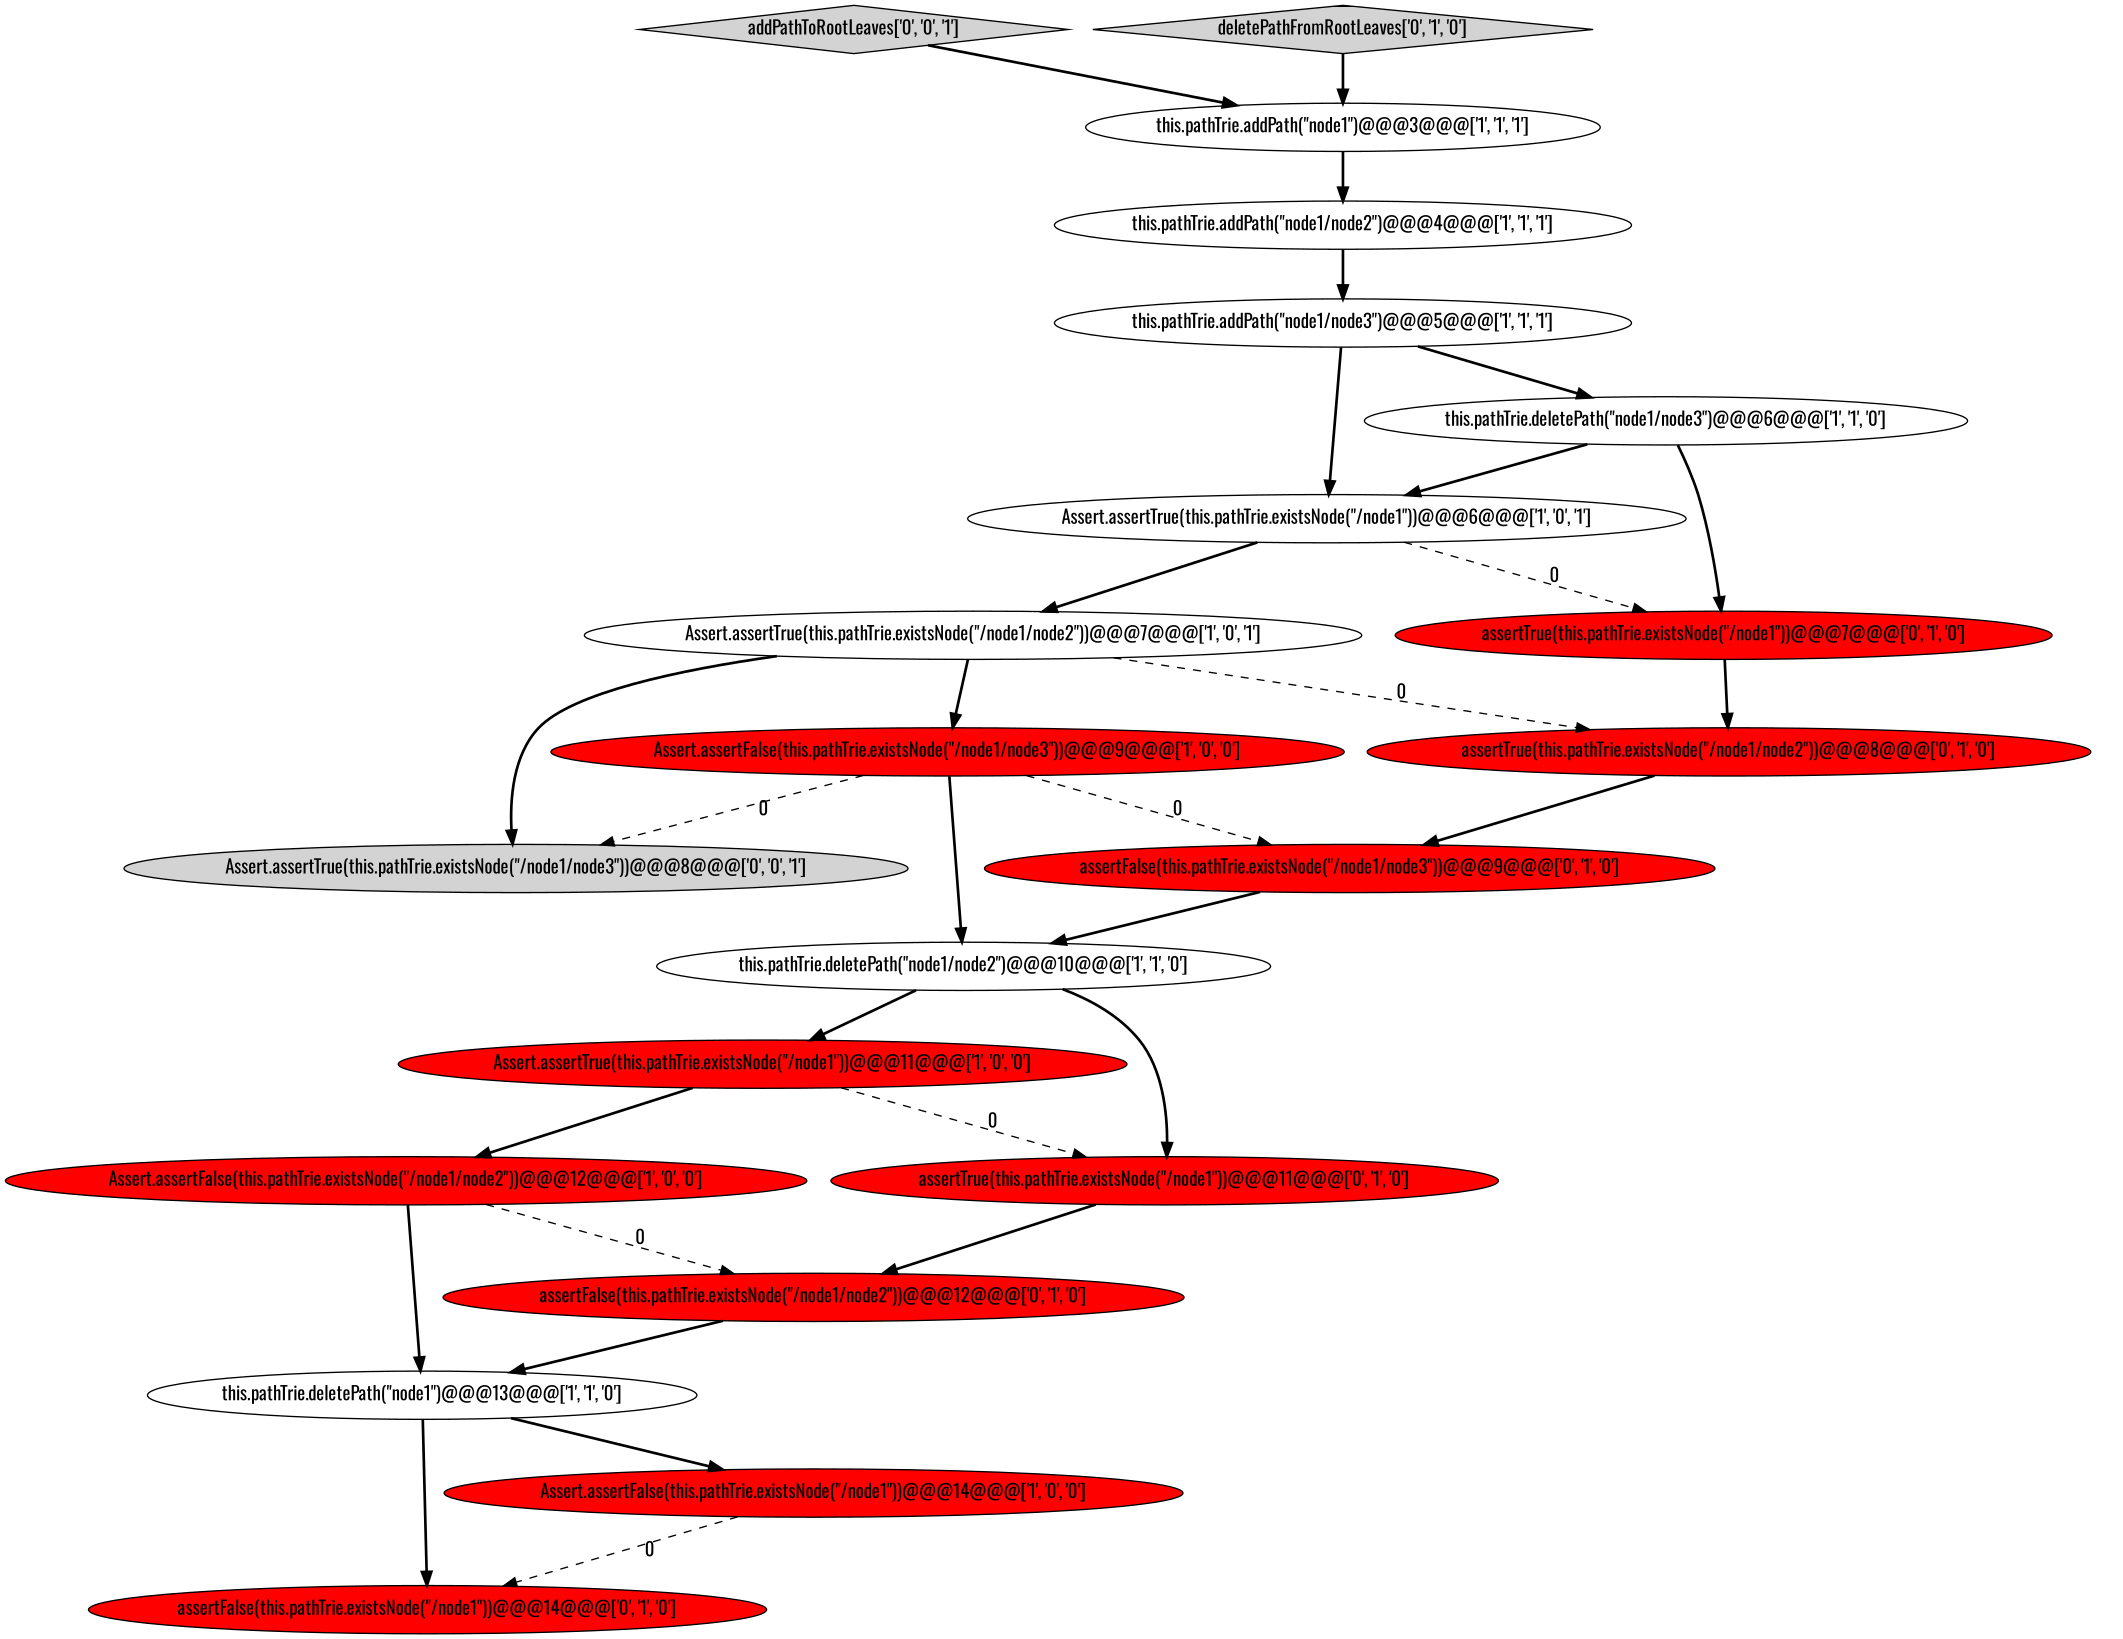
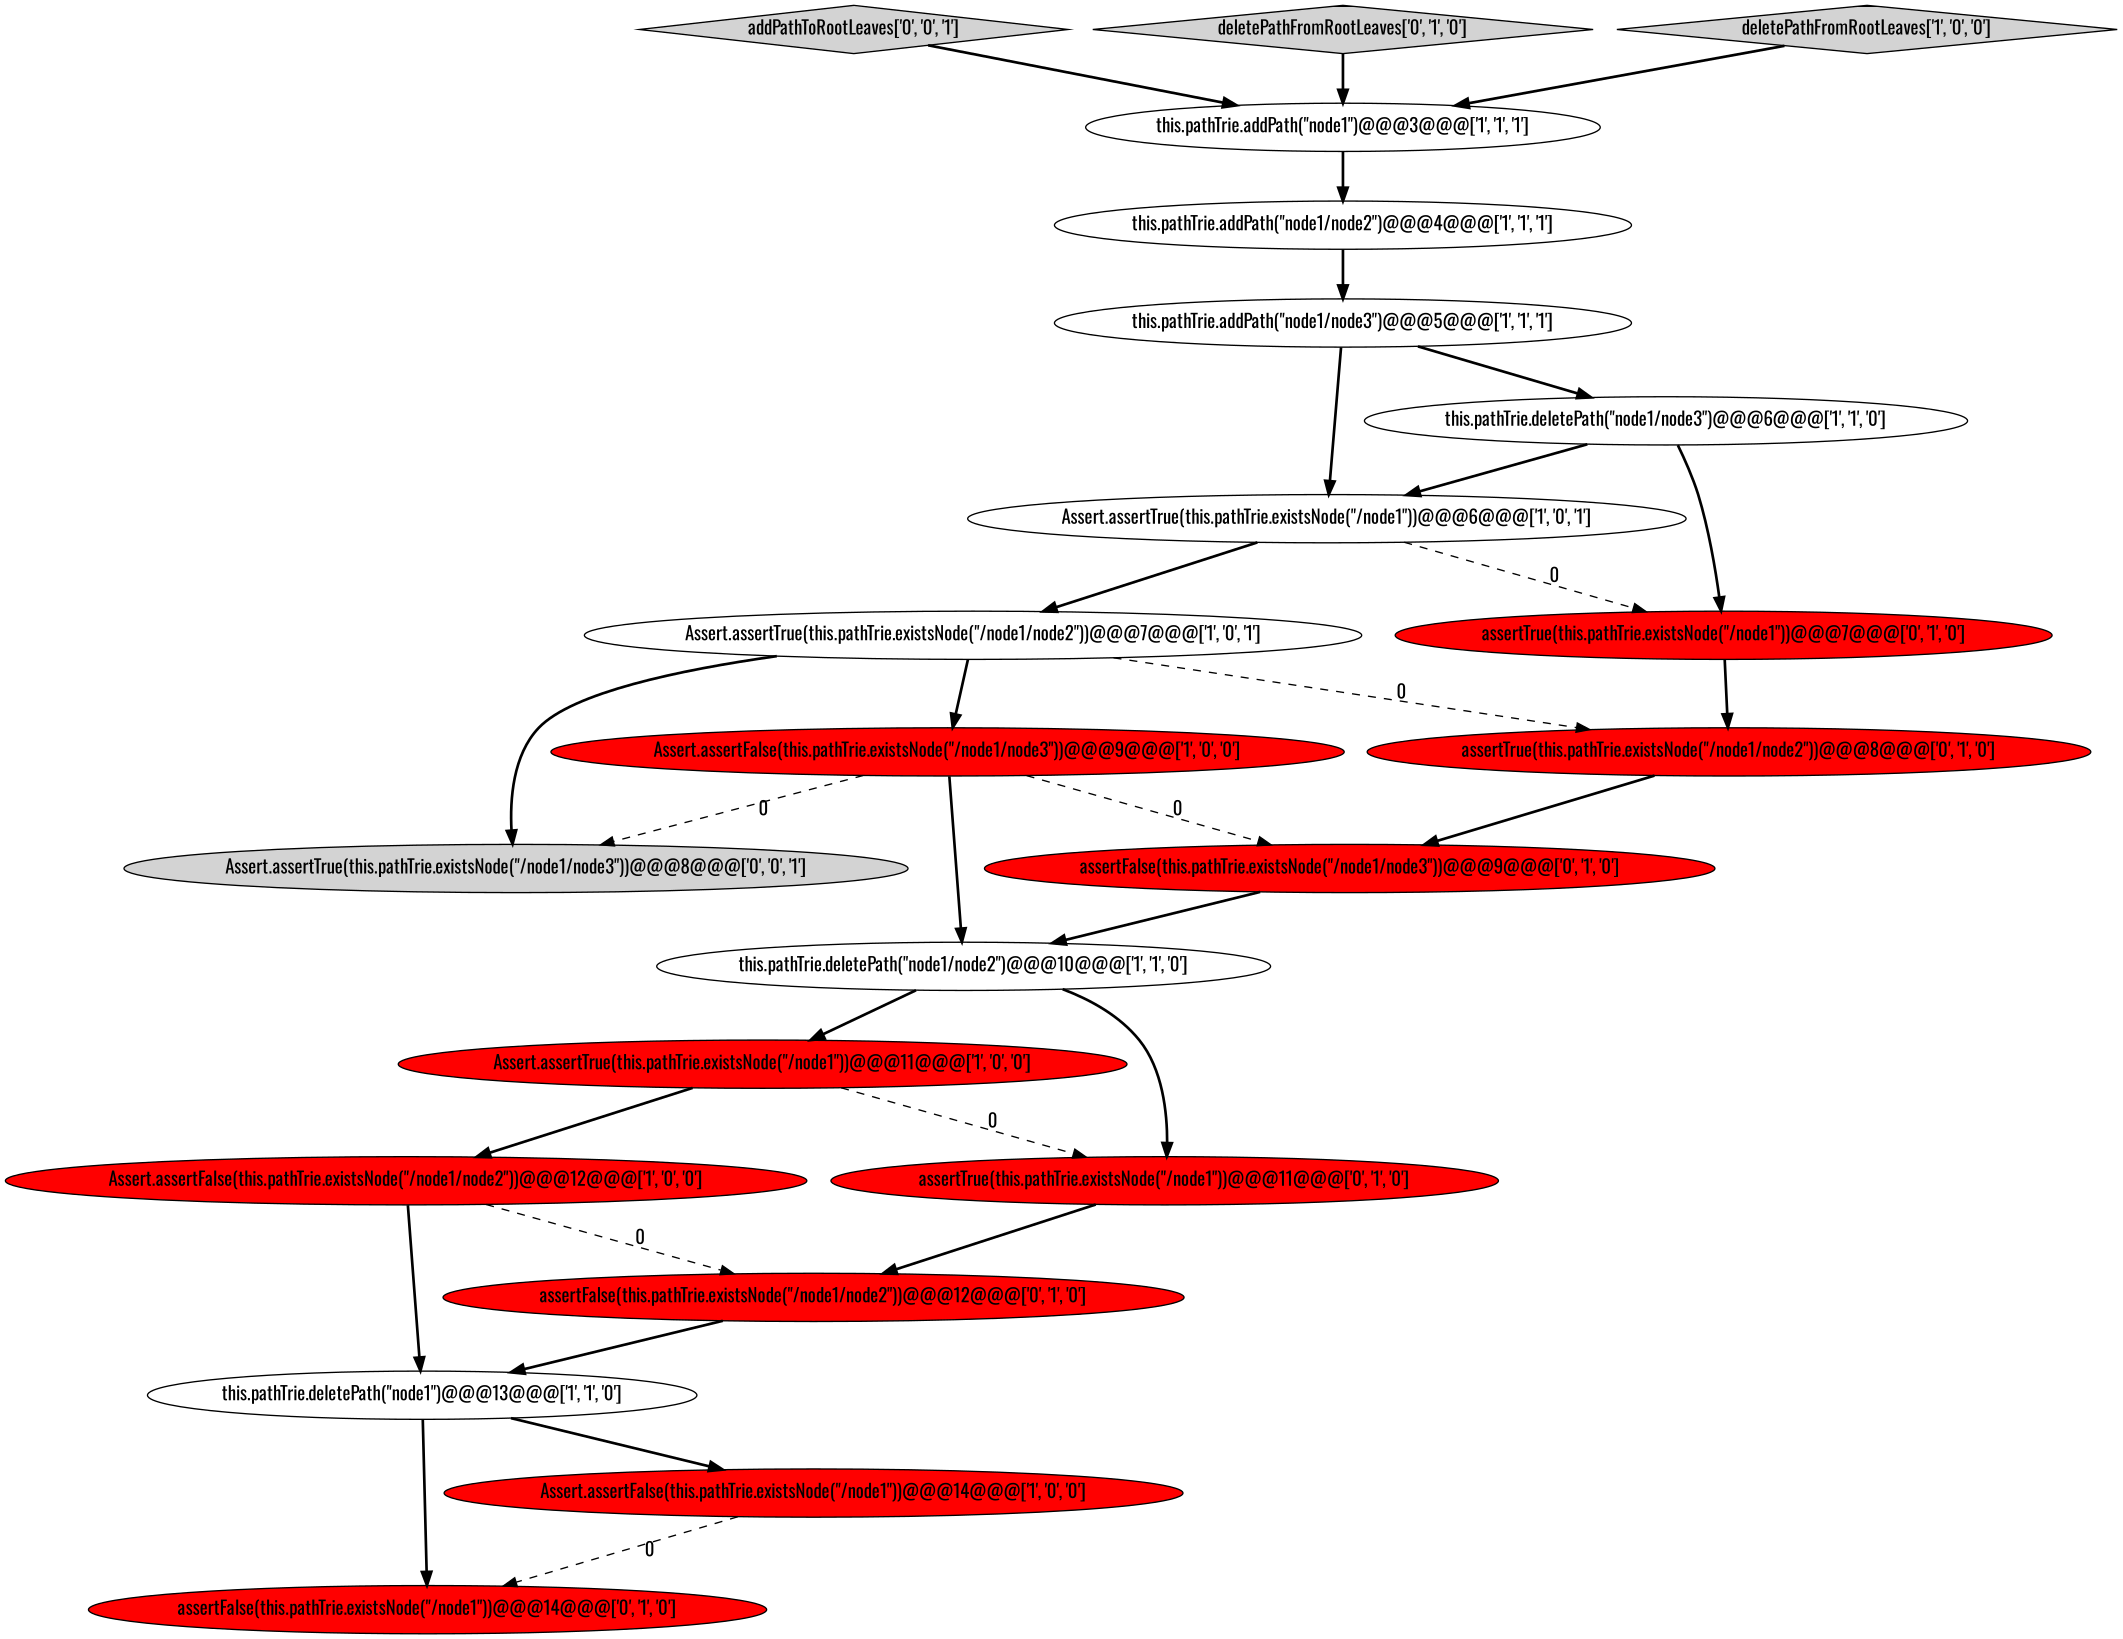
none -> (1867, 29)
